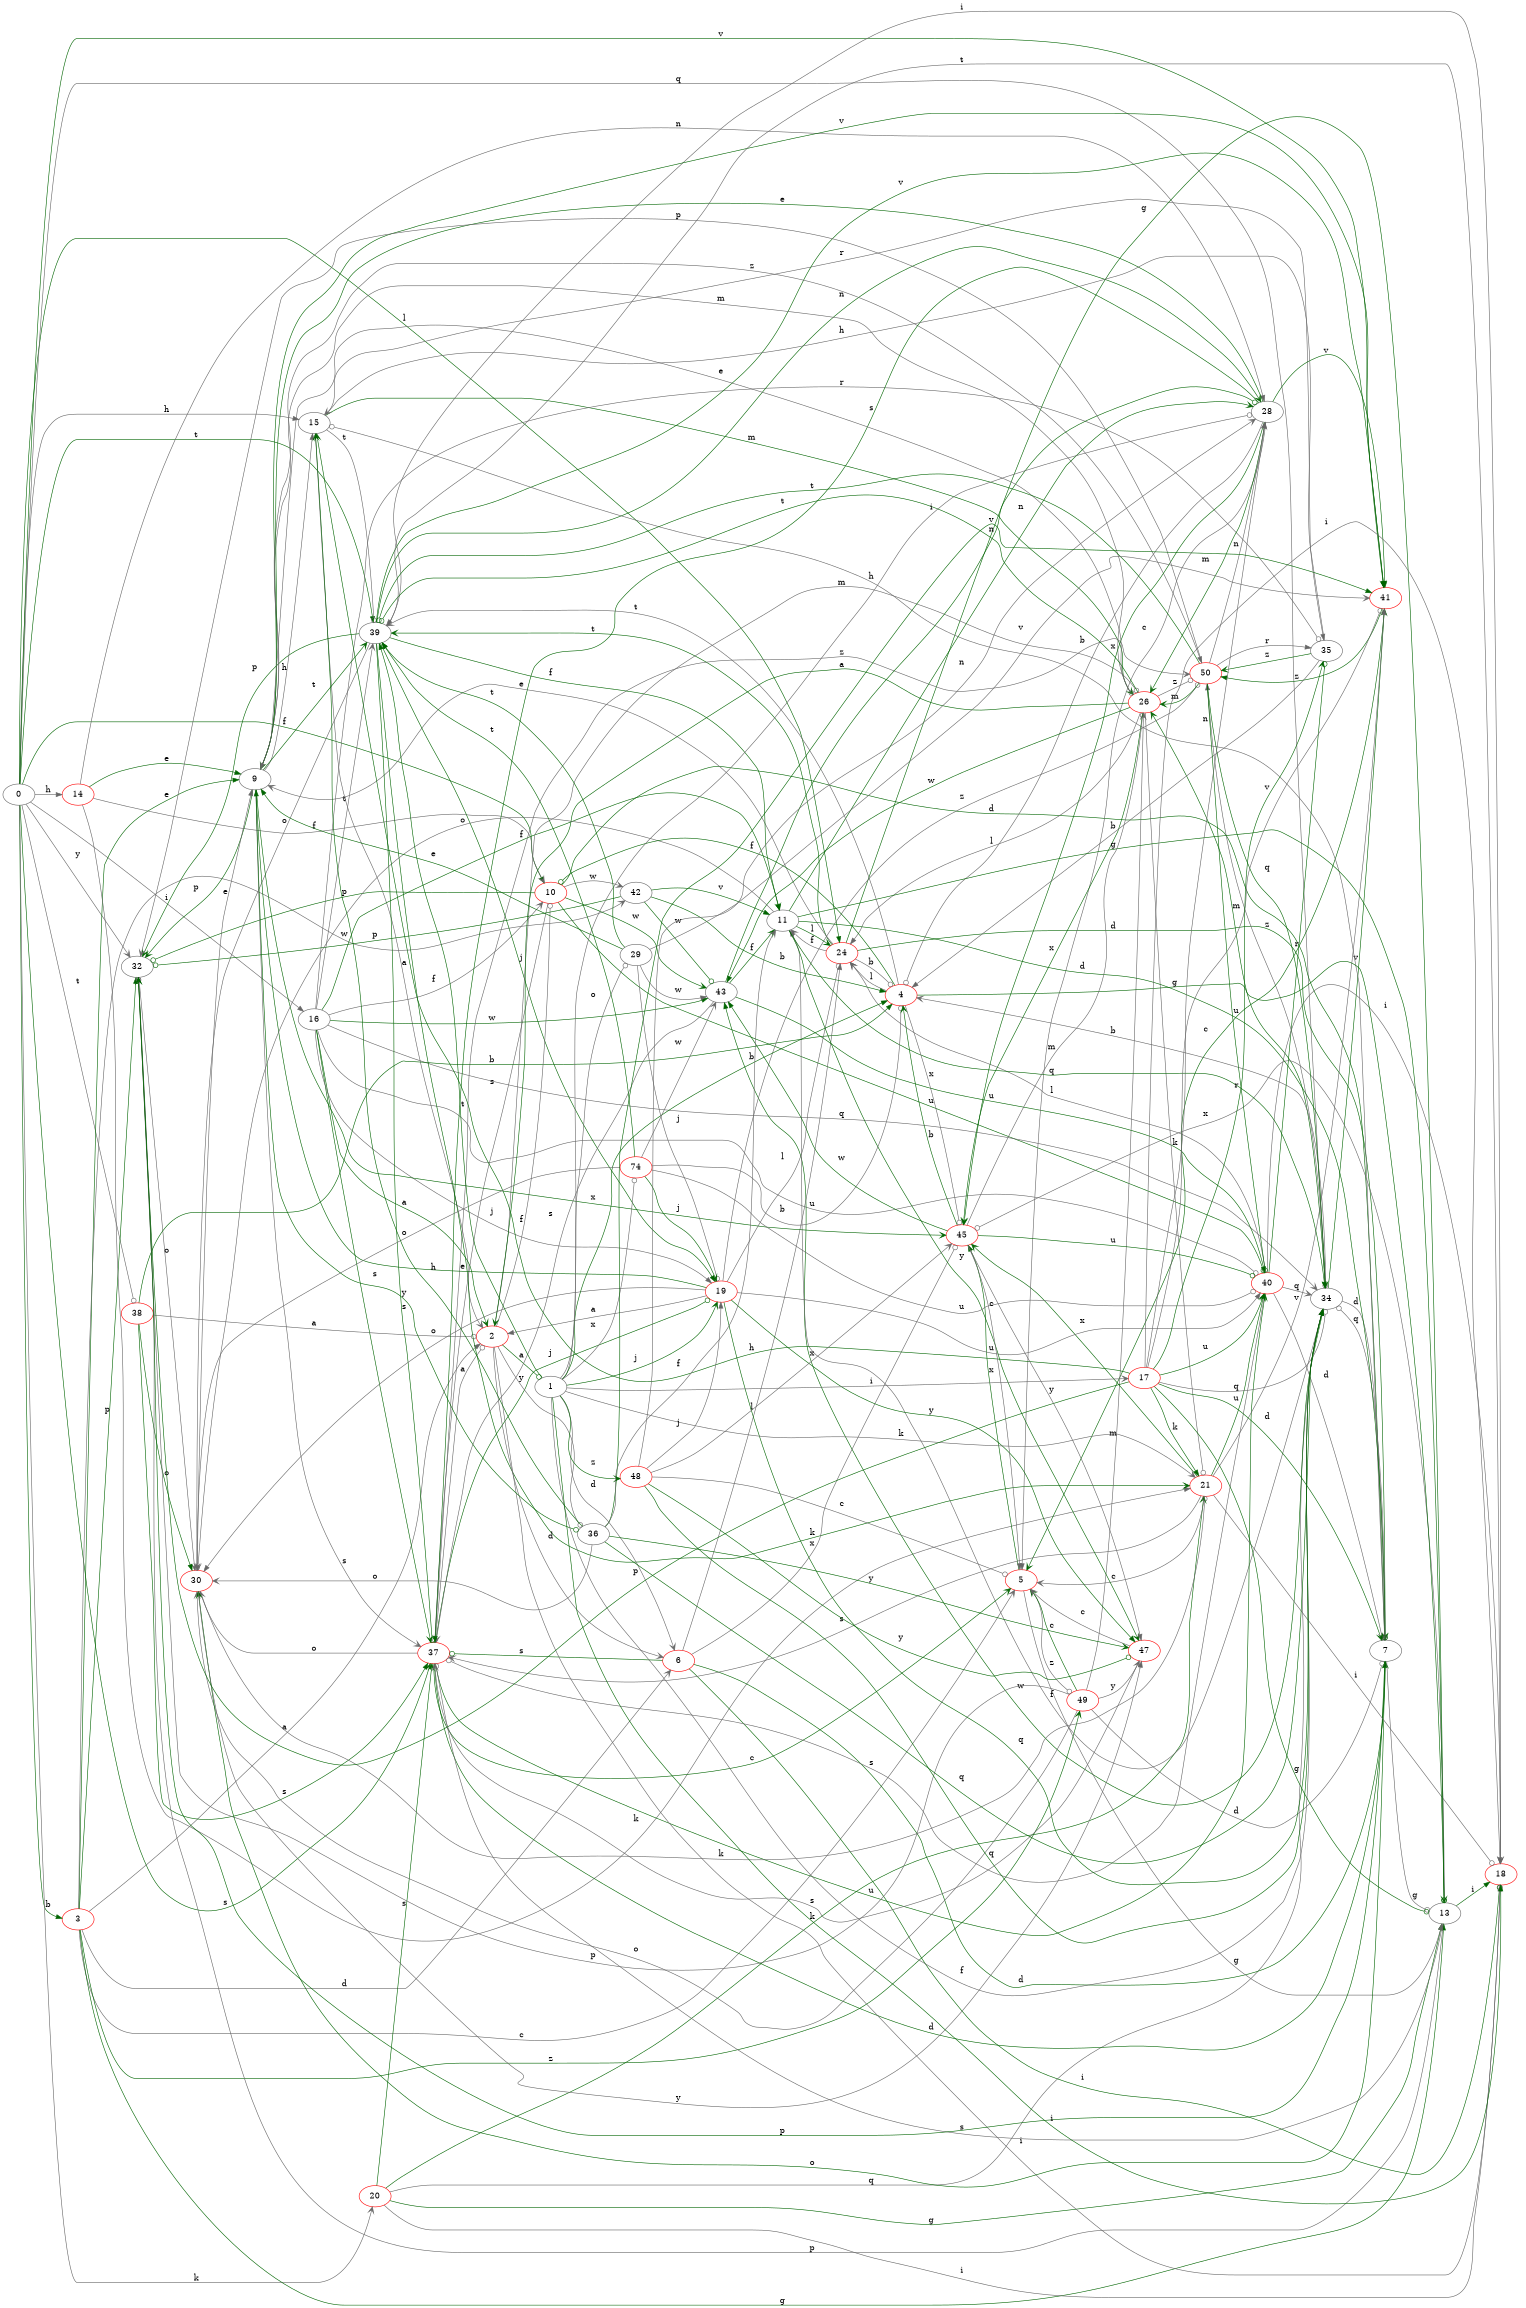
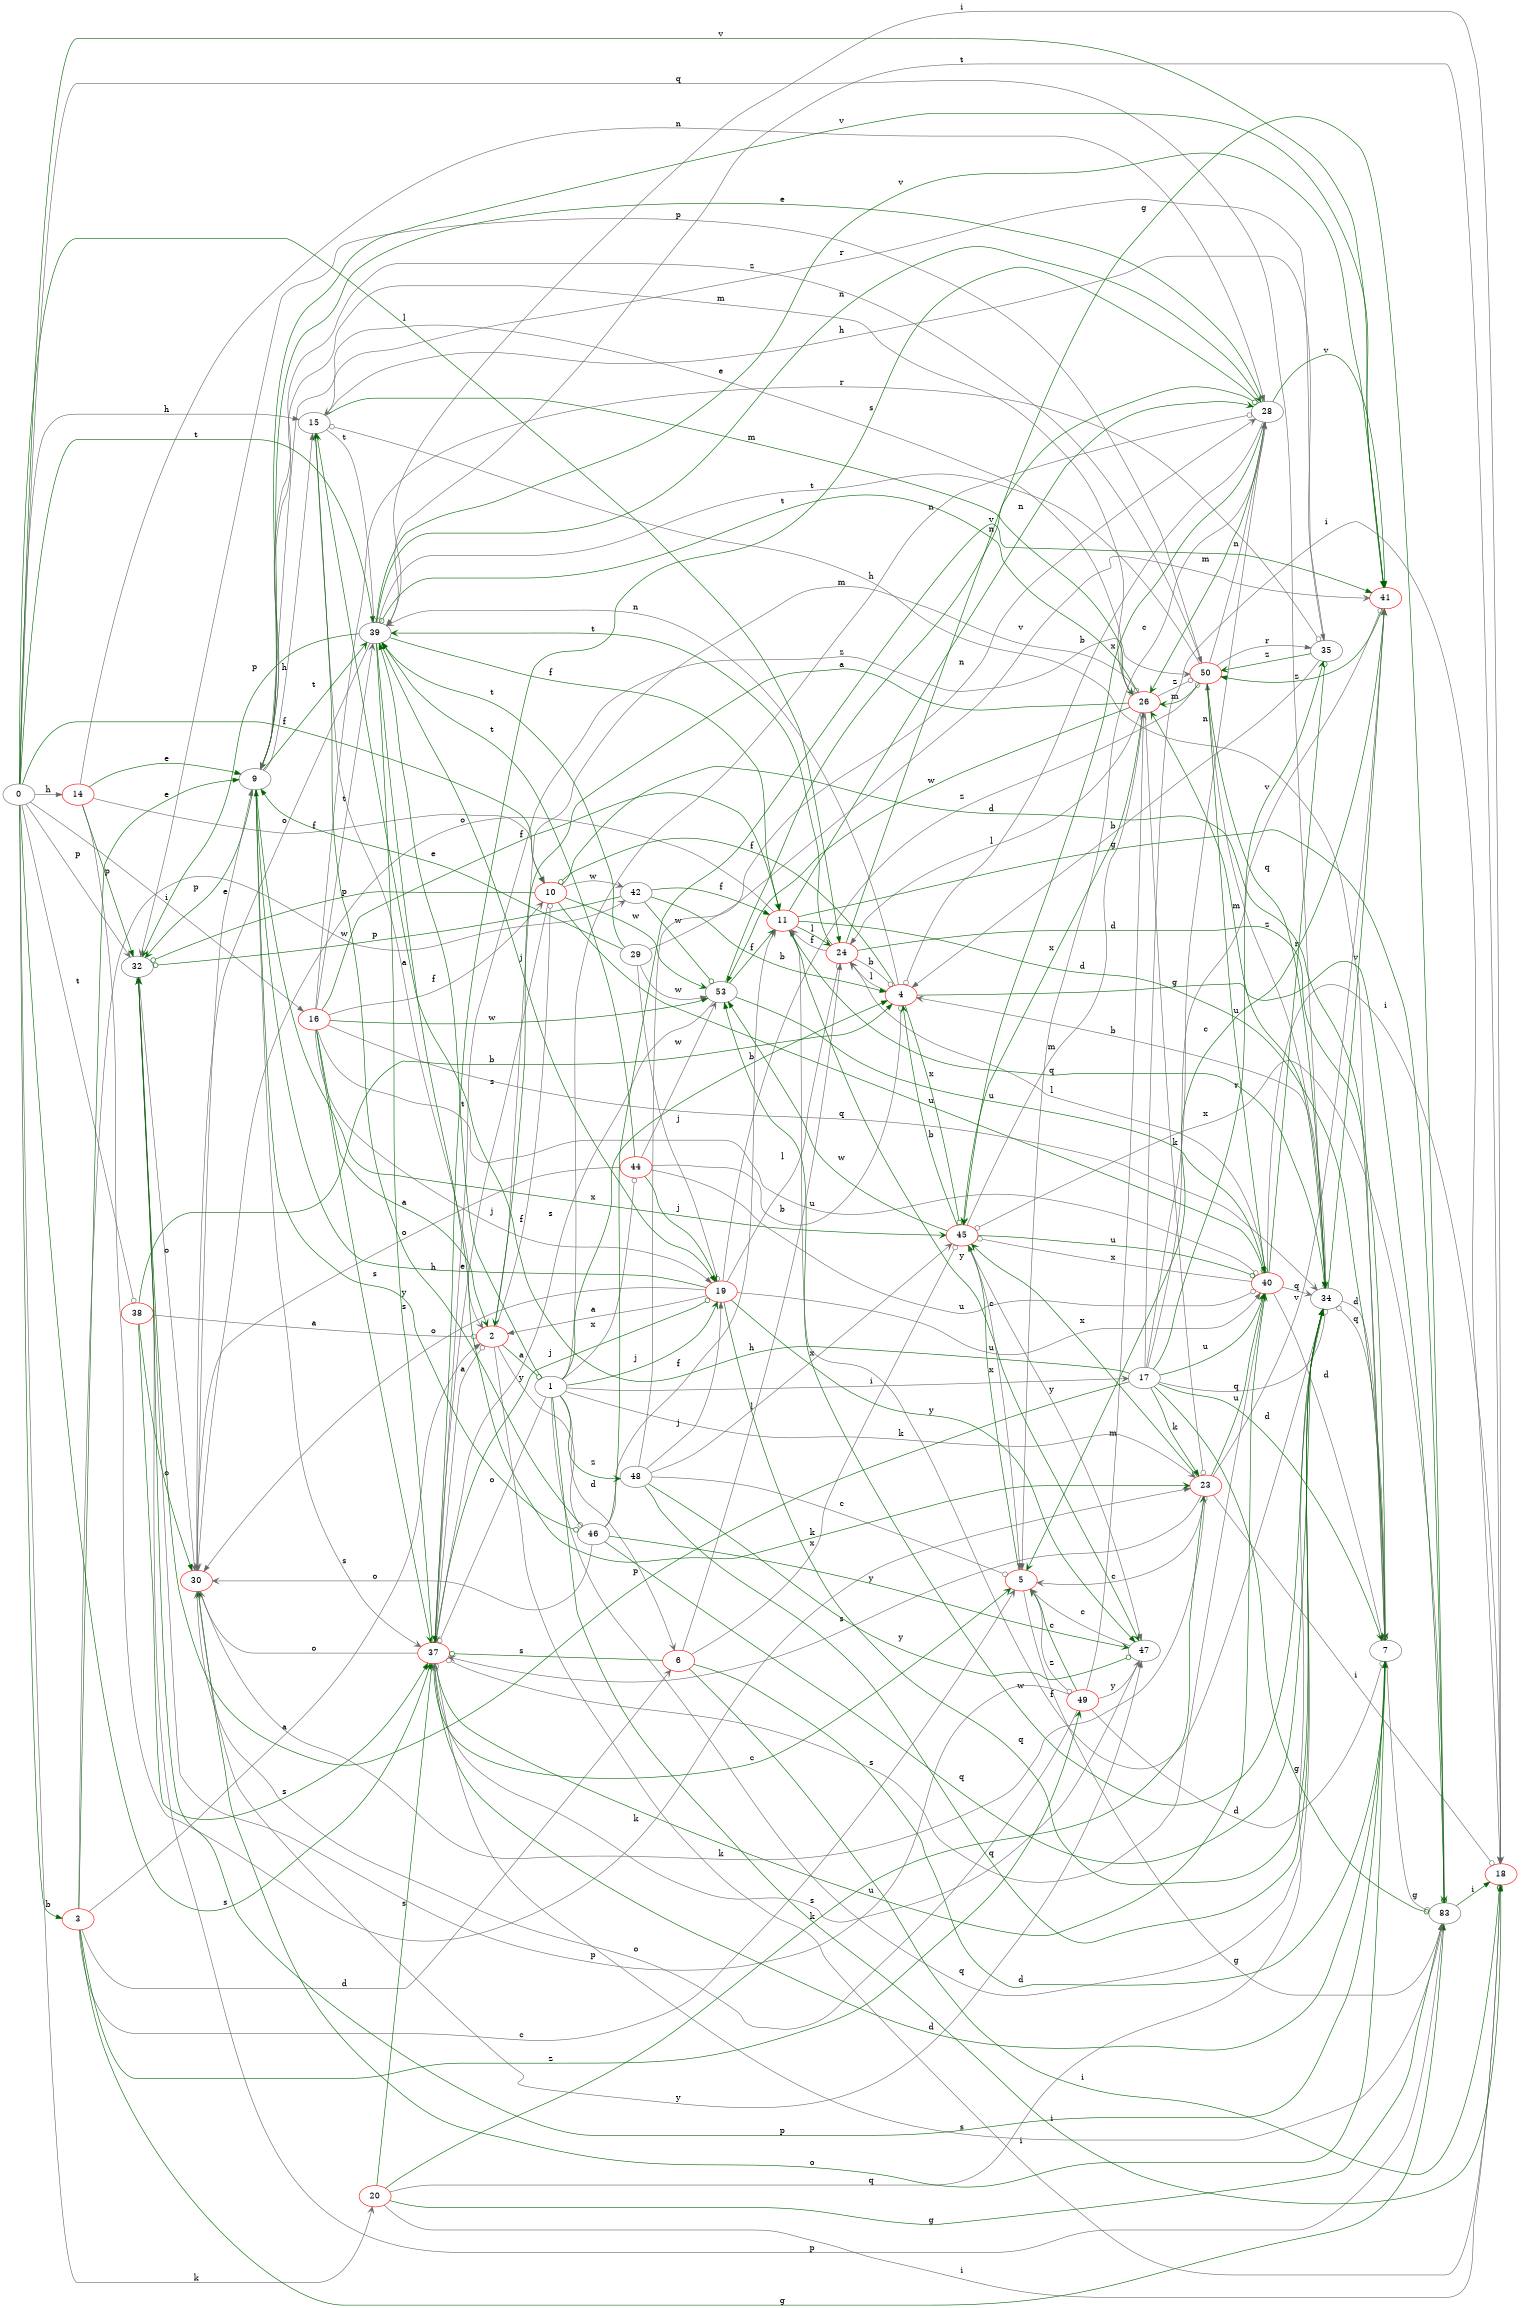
(807, 491) -> (807, 491)
(932, 507) -> (932, 507)
(636, 607) -> (636, 607)
(588, 700) -> none
(78, 854) -> (78, 854)
(721, 887) -> (721, 887)
(783, 921) -> (783, 921)
(721, 992) -> (721, 992)
(314, 1019) -> (314, 1019)
(938, 1117) -> (938, 1117)
(581, 1161) -> (493, 1518)
(636, 1167) -> (636, 1167)
none -> (1117, 1263)
(1144, 1378) -> (1144, 1378)
(108, 1446) -> (108, 882)
(636, 1477) -> (636, 1477)
(1206, 1486) -> (1206, 1486)
(531, 1530) -> none
(593, 1534) -> (593, 1534)
(1144, 1651) -> (1144, 1651)
(304, 1845) -> (304, 1845)
(1445, 1913) -> (1445, 1913)
(962, 1971) -> (962, 1971)
